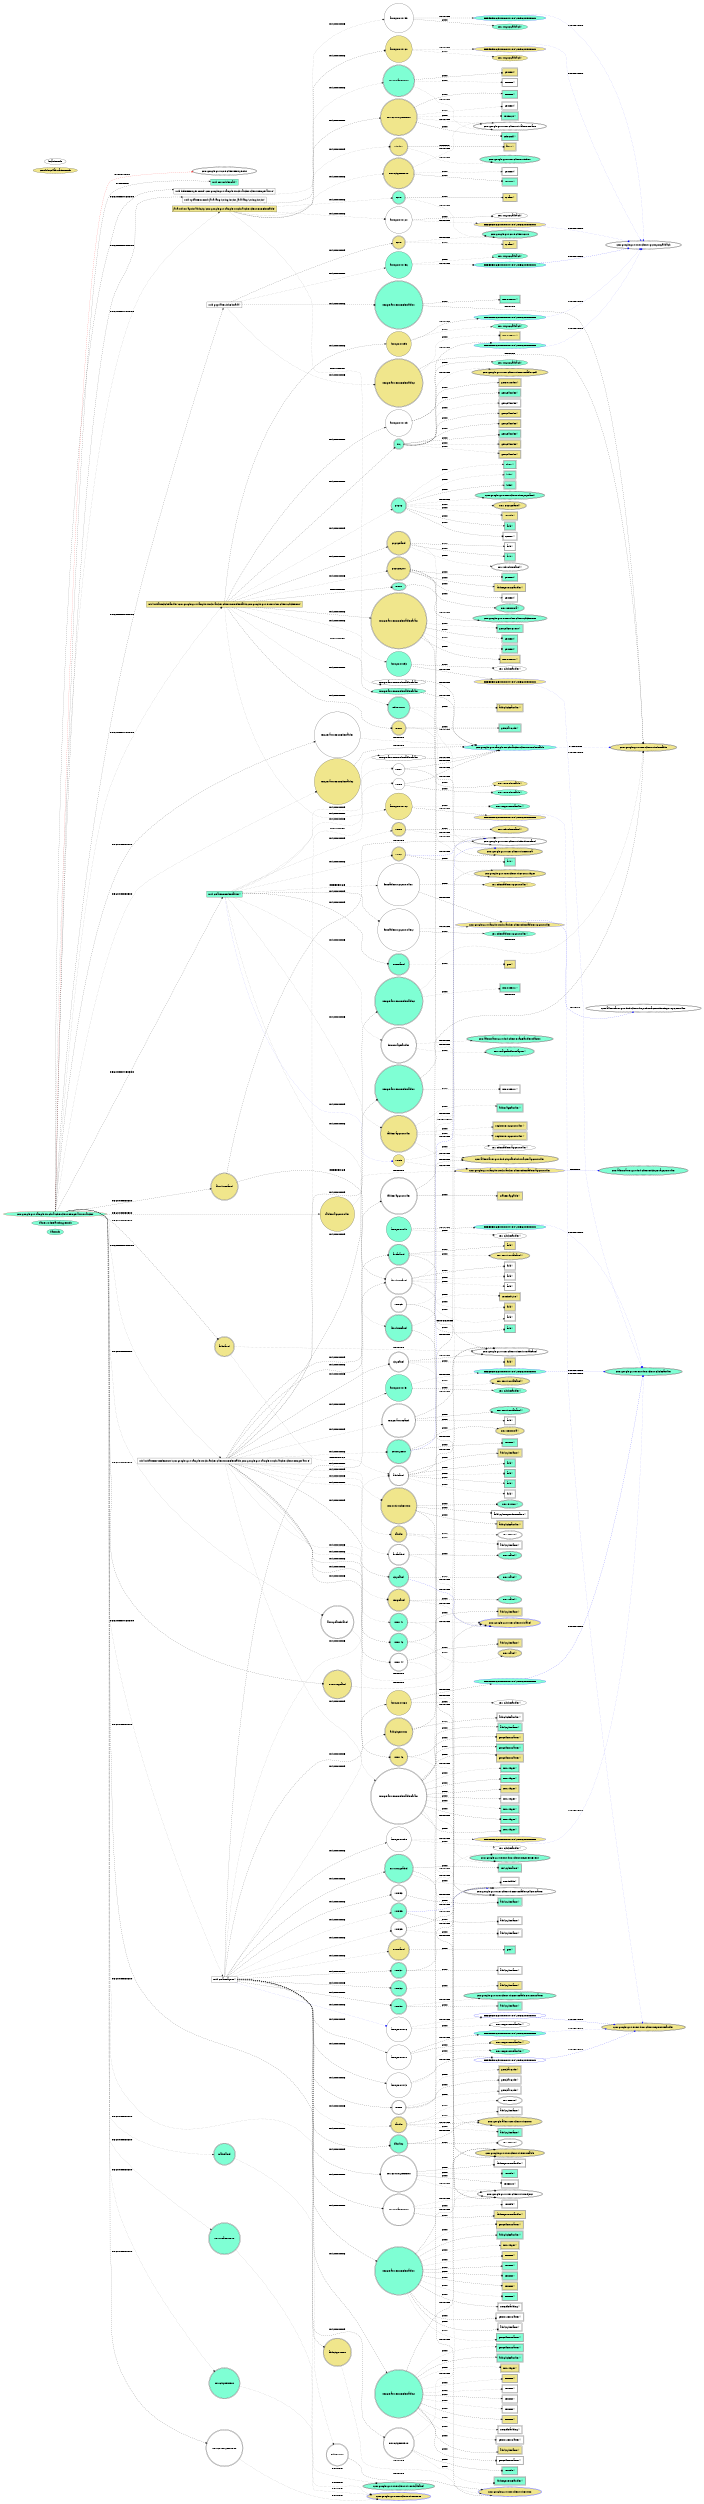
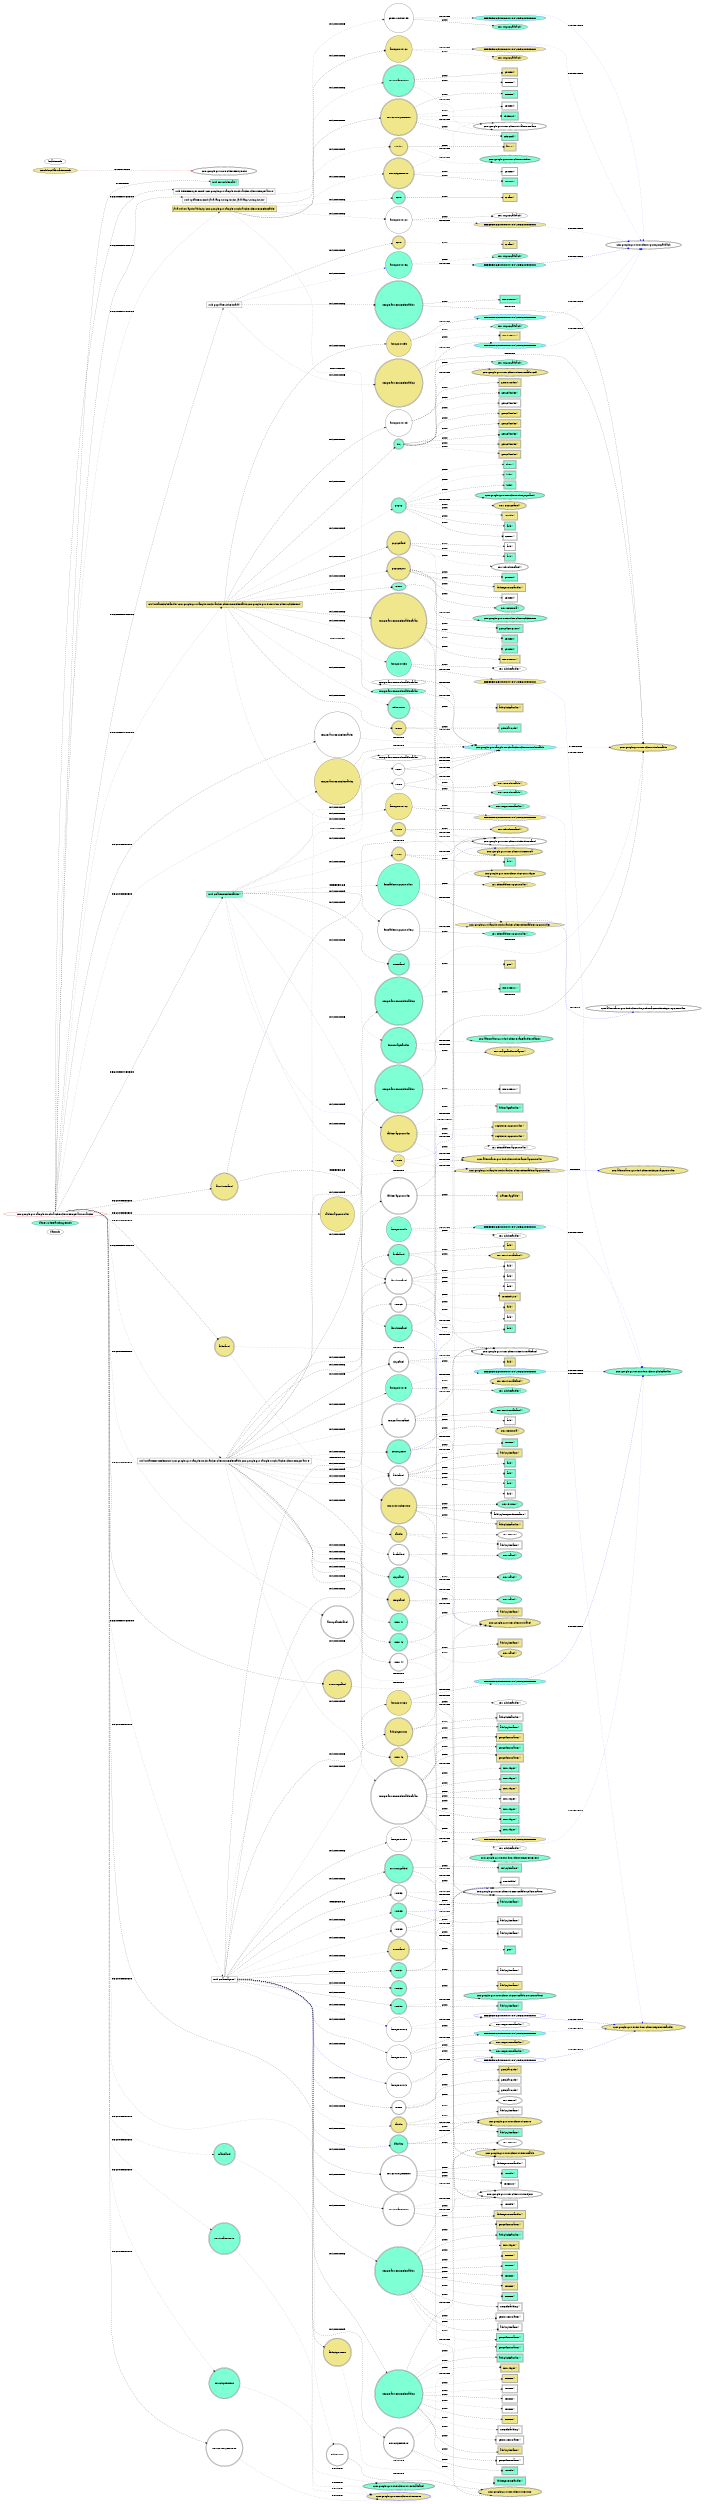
(399, 18) -> (399, 18)
(445, 145) -> (445, 145)
(510, 234) -> none
(311, 285) -> (311, 285)
(71, 654) -> (134, 171)
(448, 854) -> (448, 854)
(399, 885) -> (399, 885)
(399, 1045) -> (399, 1045)
(510, 1051) -> (510, 1051)
(510, 1159) -> (510, 1159)
(644, 1171) -> (644, 1171)
(55, 1214) -> (55, 1214)
(55, 1232) -> (55, 1232)
(445, 1321) -> (445, 1321)
none -> (307, 1617)
(443, 1622) -> none
(510, 1623) -> (510, 1623)
none -> (433, 1893)
(337, 1902) -> (337, 1902)
(318, 2049) -> (318, 2049)
(510, 2122) -> (510, 2122)
(315, 2130) -> (315, 2130)
(510, 2492) -> (510, 2492)
